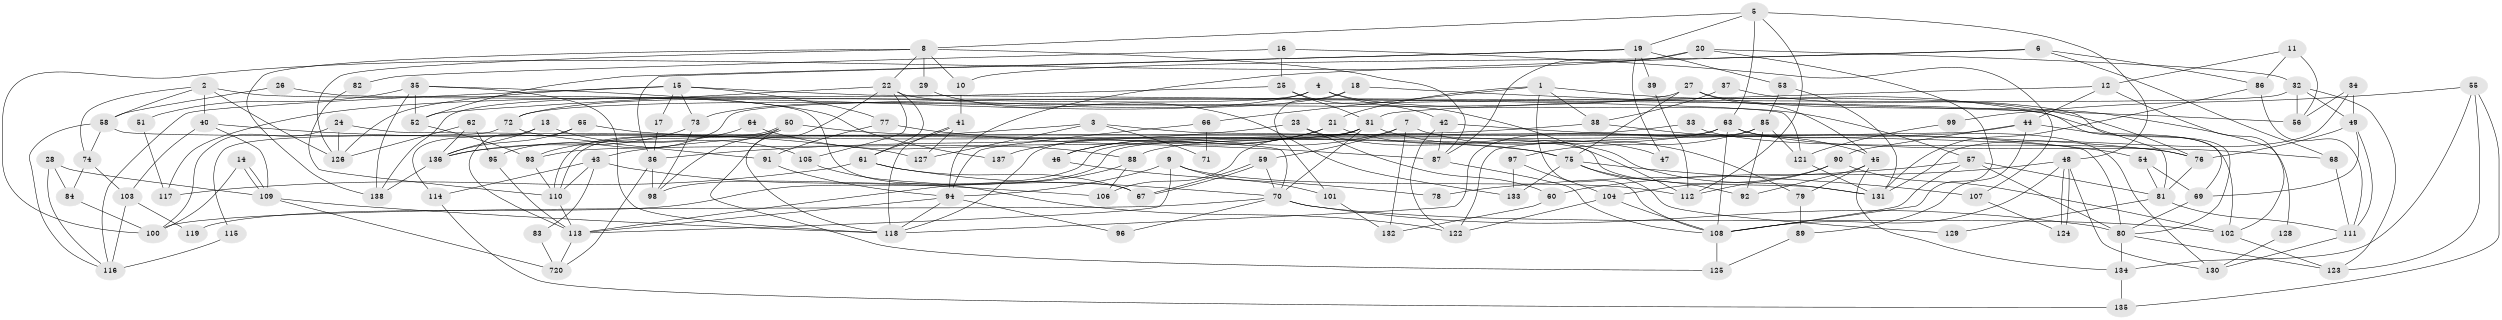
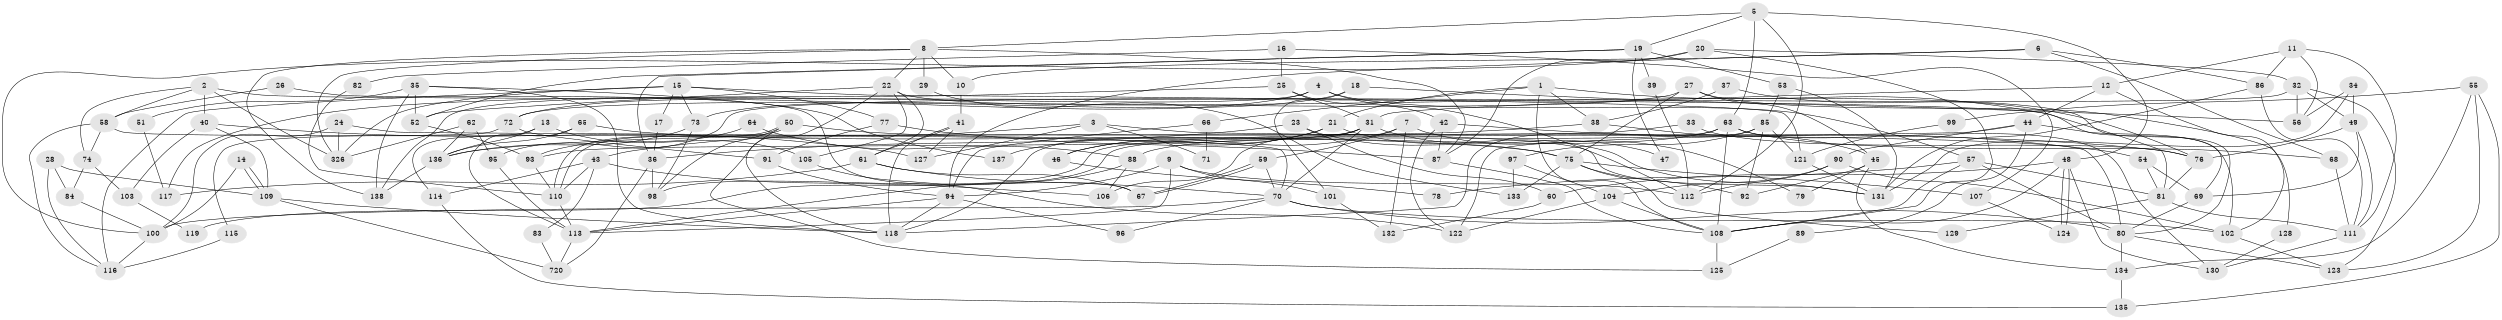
none -> (2393, 117)
(338, 160) -> (338, 160)
(1801, 215) -> none
(119, 235) -> (132, 252)
